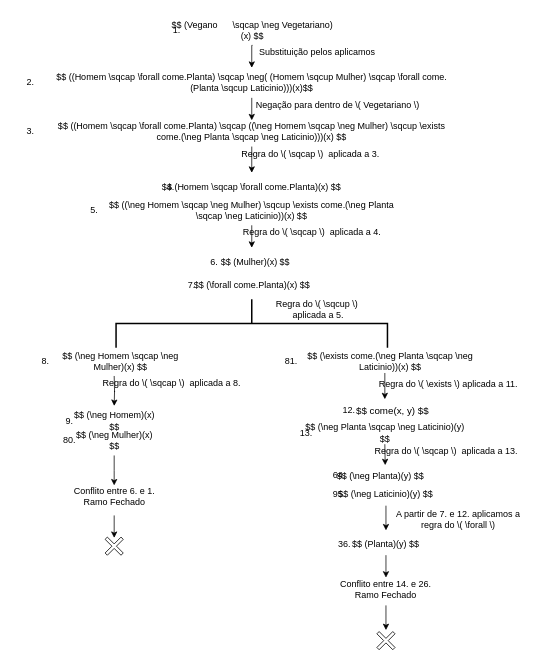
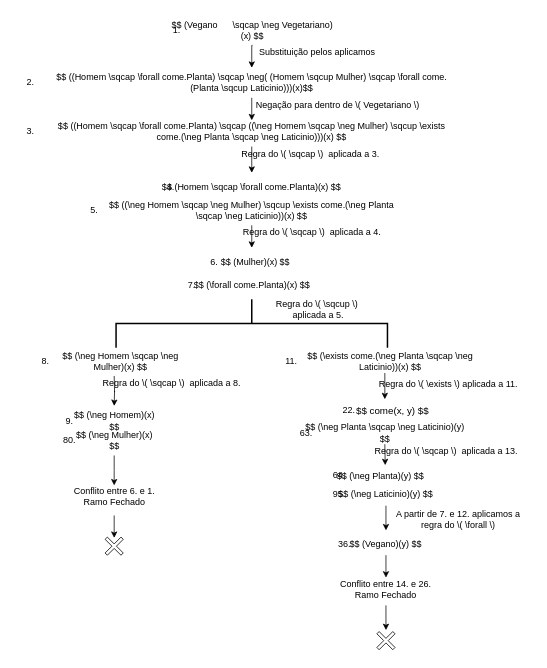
(291, 362) -> (291, 362)
(349, 411) -> (349, 411)
(306, 433) -> (306, 433)
(386, 544) -> (386, 544)
